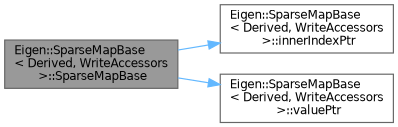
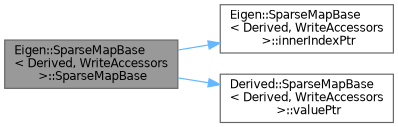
(307, 98) -> (307, 98)
